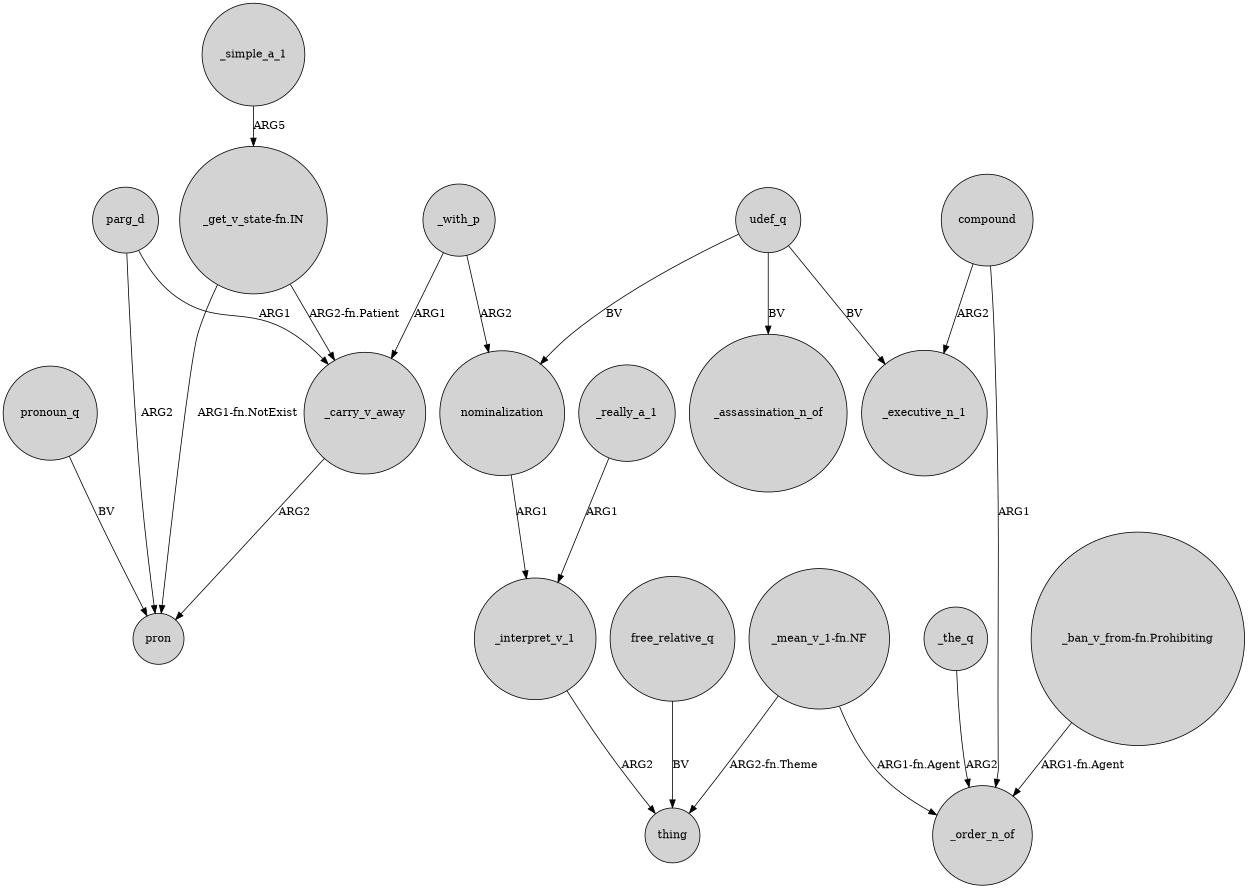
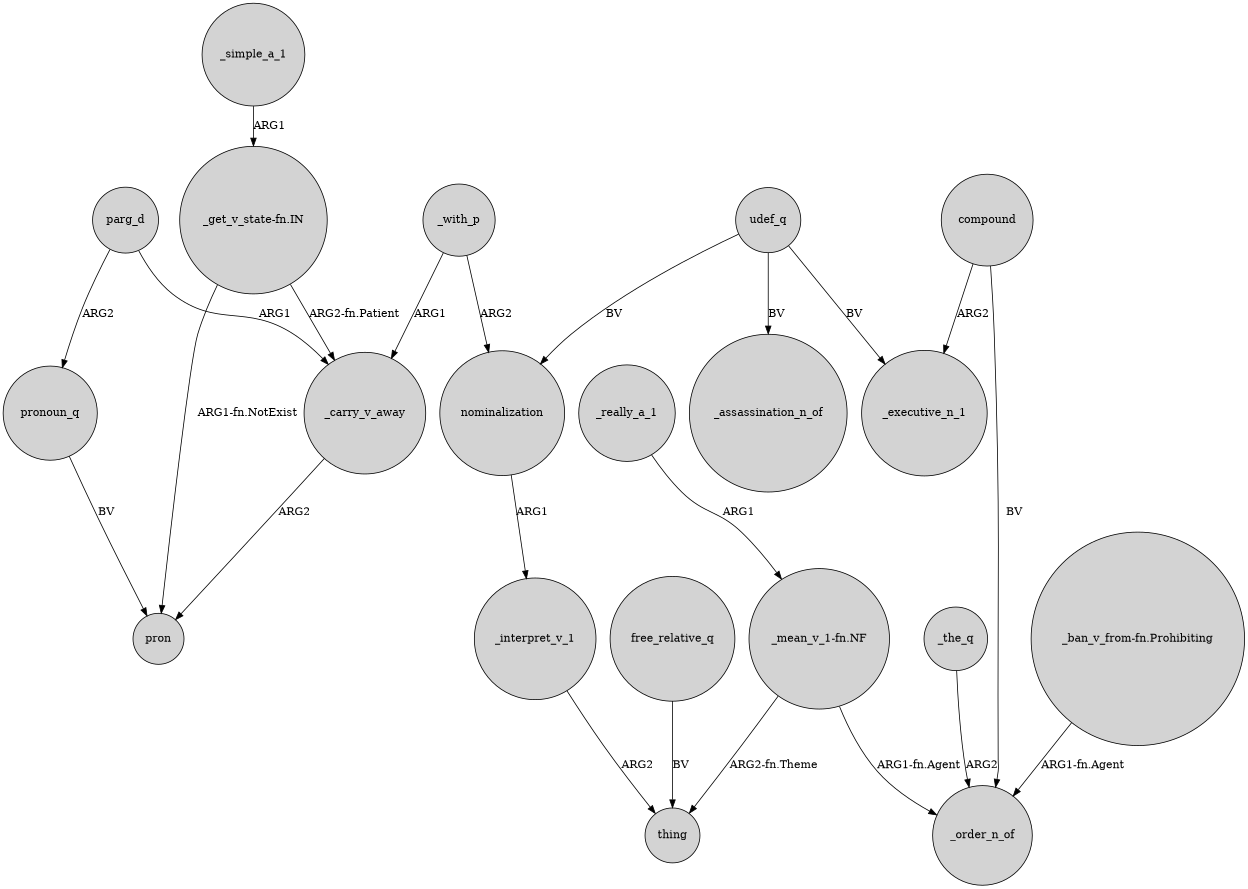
(270, 126) -> (270, 126)
(136, 430) -> (84, 304)
(1014, 512) -> (1014, 512)
(585, 517) -> (714, 514)
